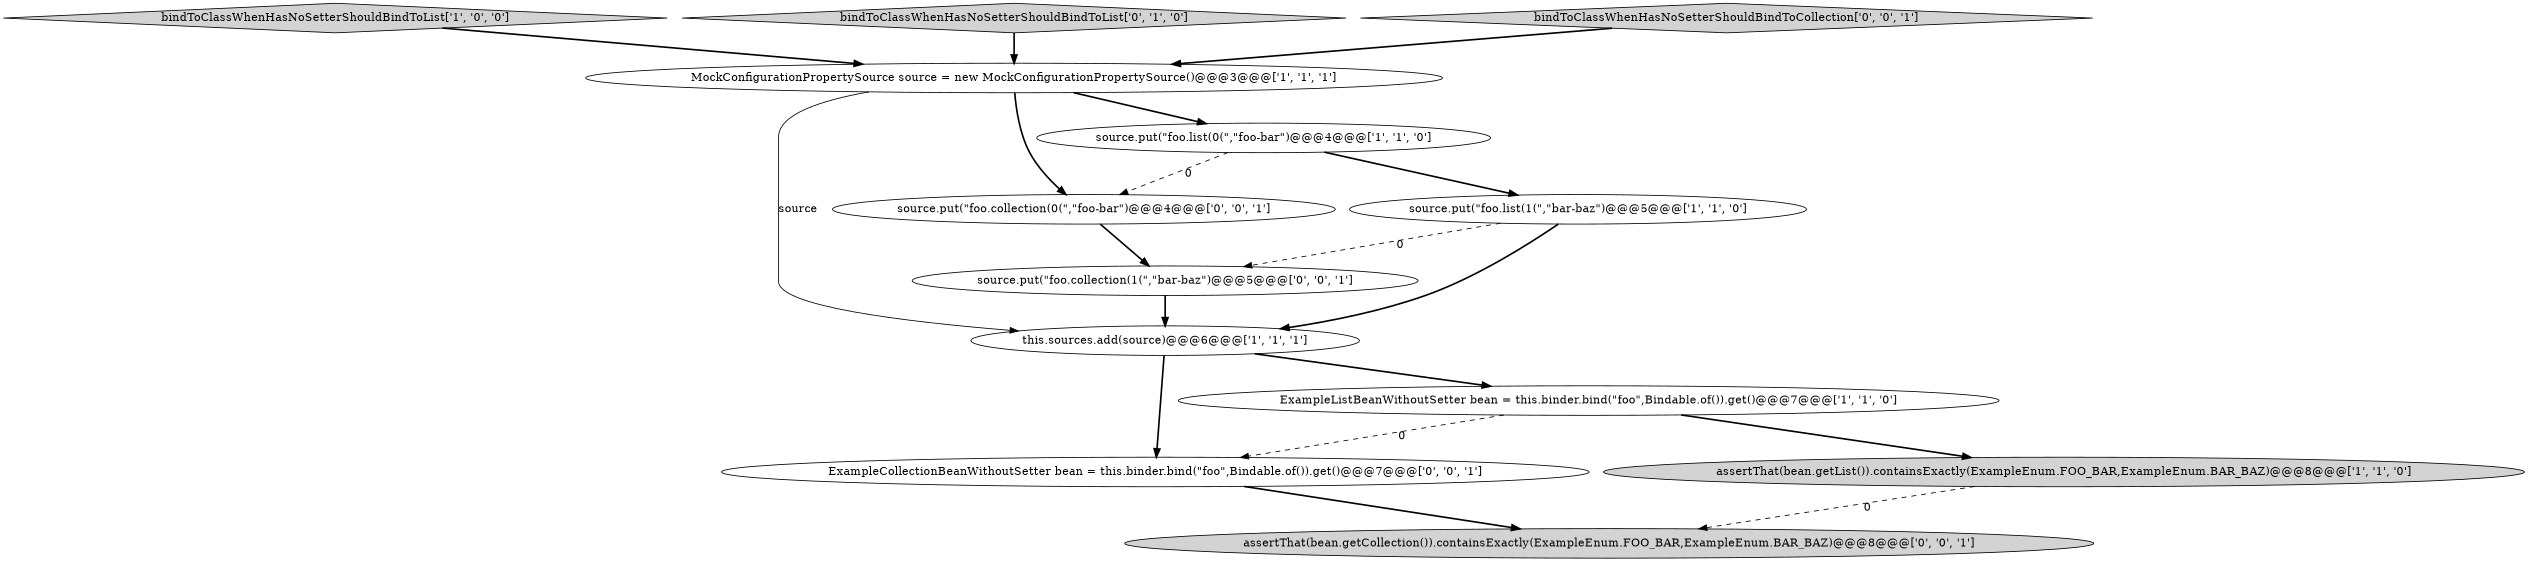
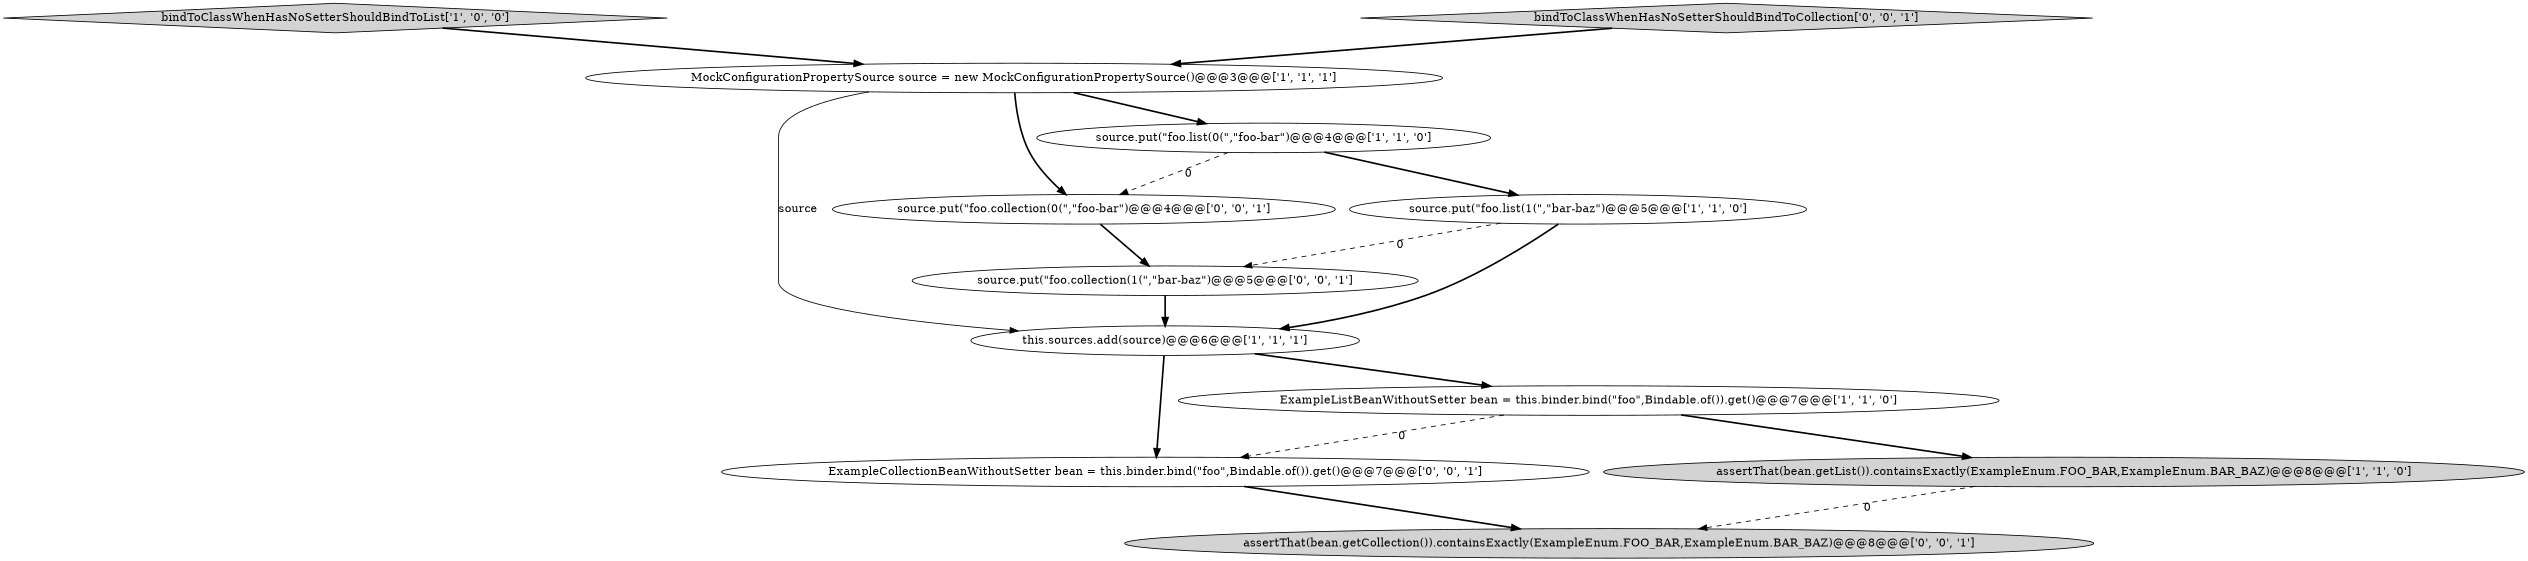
(1014, 18) -> none
